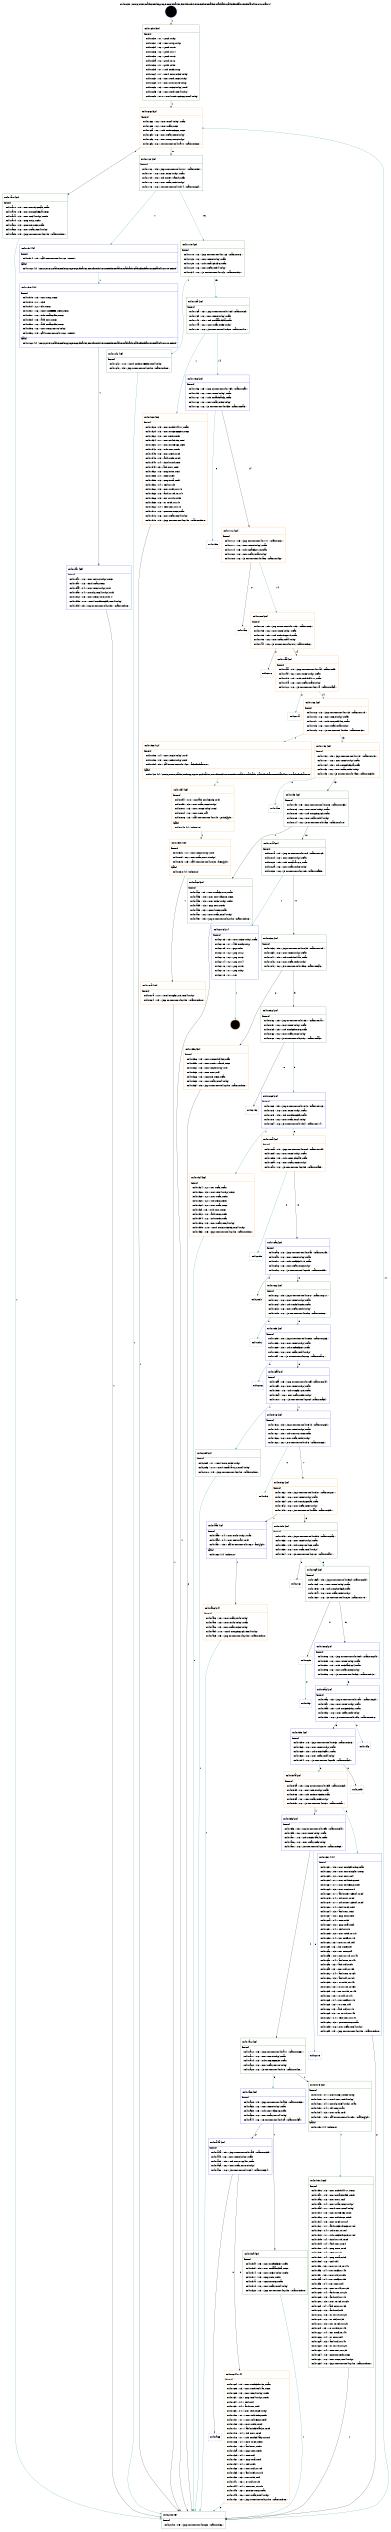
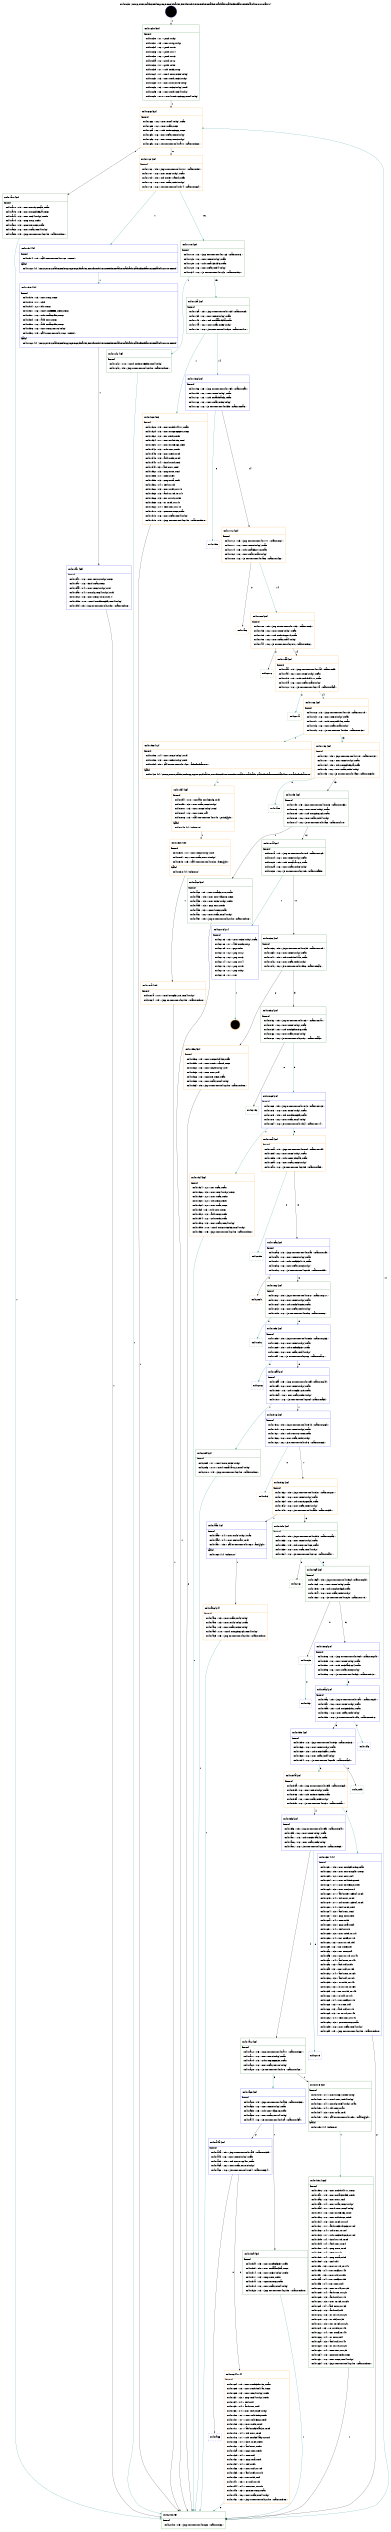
(171, 173) -> (171, 173)
